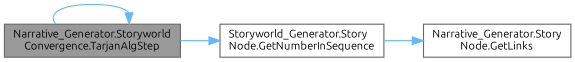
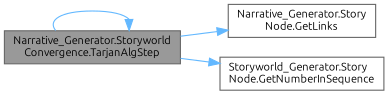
(398, 41) -> (199, 34)
